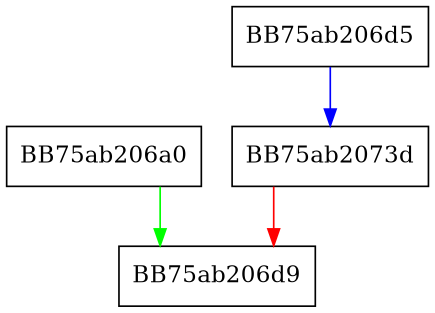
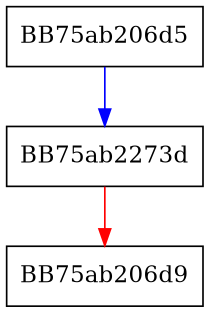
(104, 156) -> none
(330, 156) -> (105, 156)
